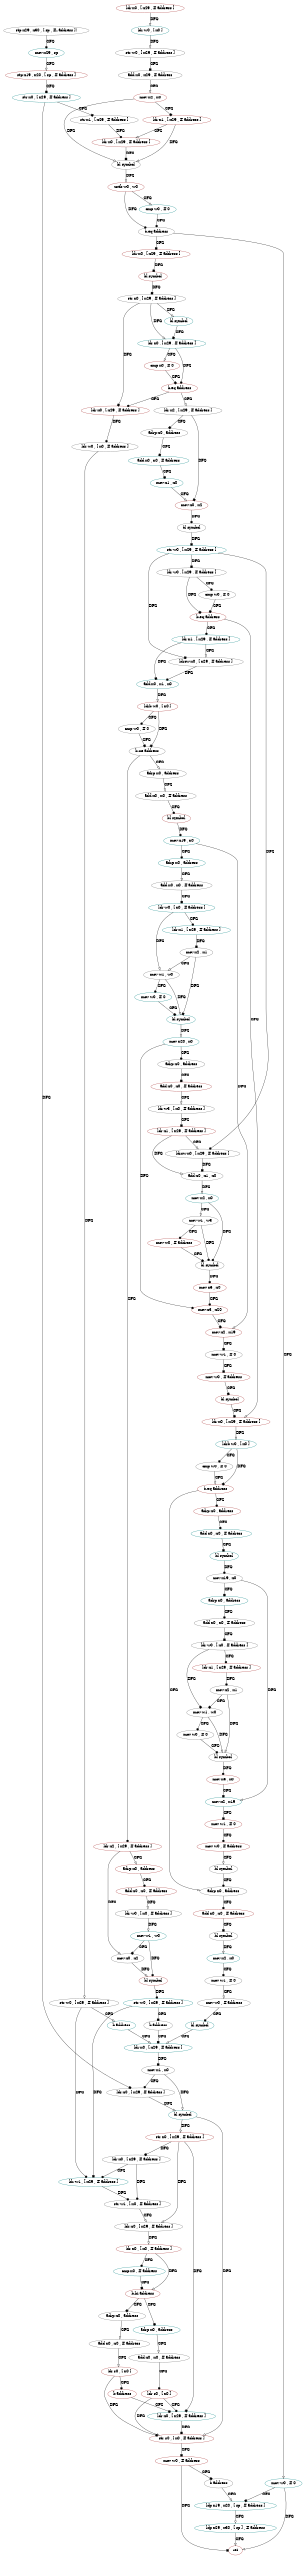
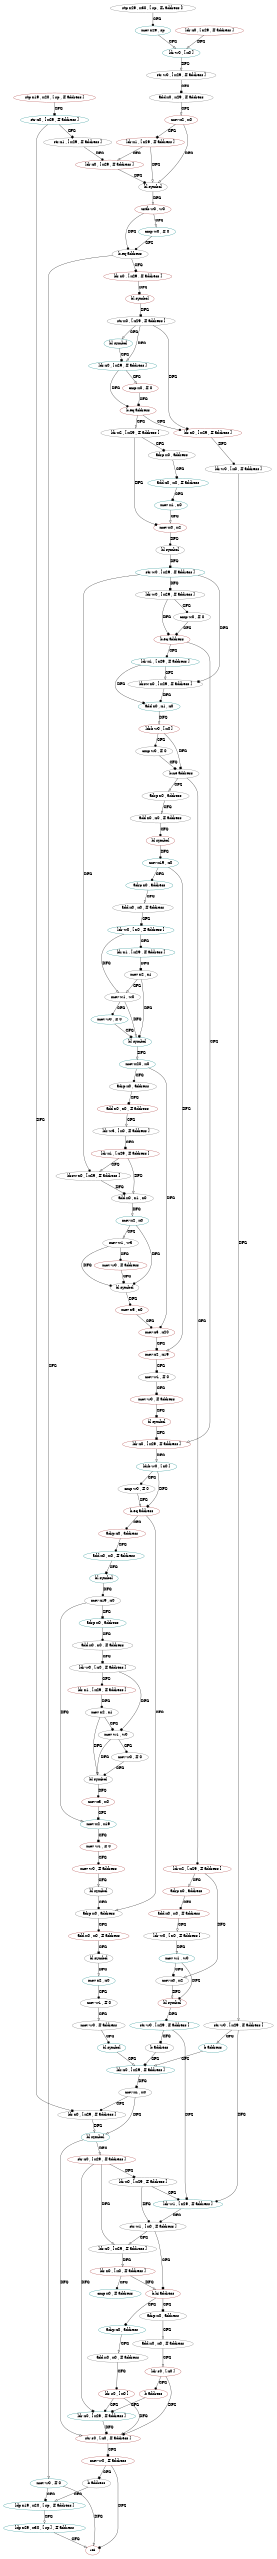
(46, 63) -> (166, 41)
(141, 2281) -> (161, 2258)
